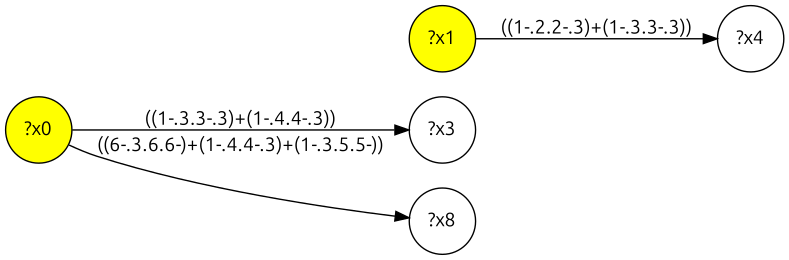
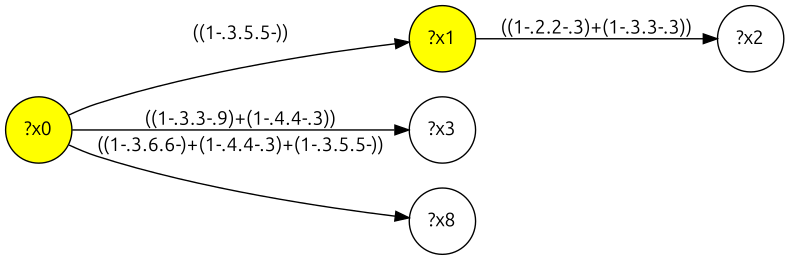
(751, 39) -> (751, 39)
none -> (230, 70)
(241, 120) -> (241, 120)
(241, 146) -> (241, 146)
